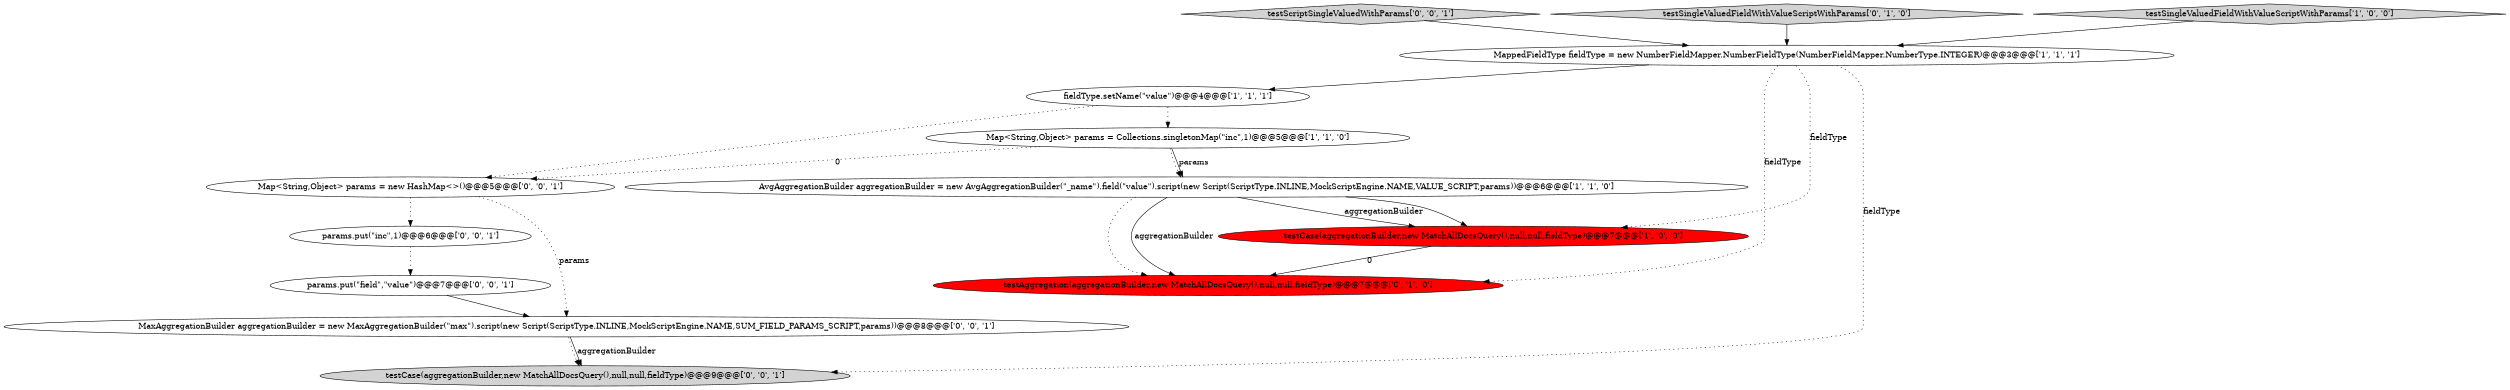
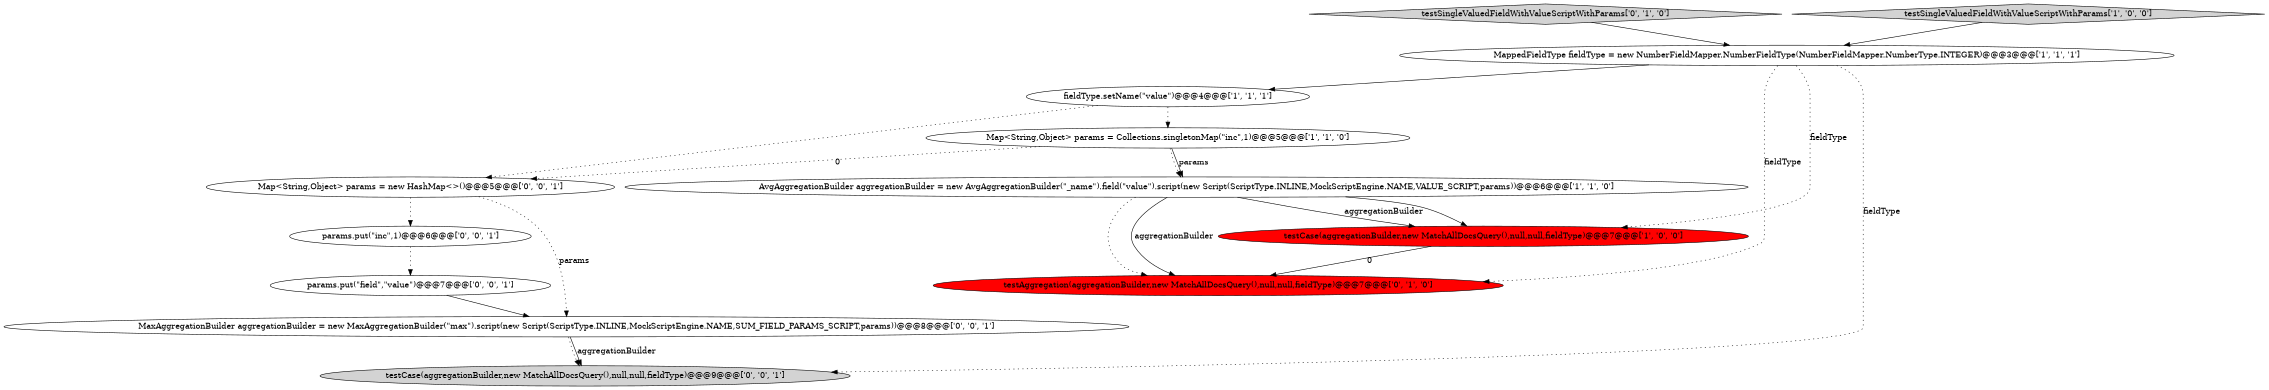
(1361, 14) -> none
